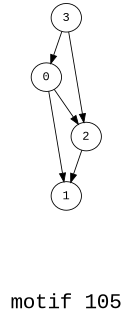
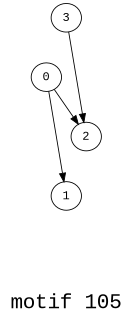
(58, 43) -> none
(78, 162) -> none
